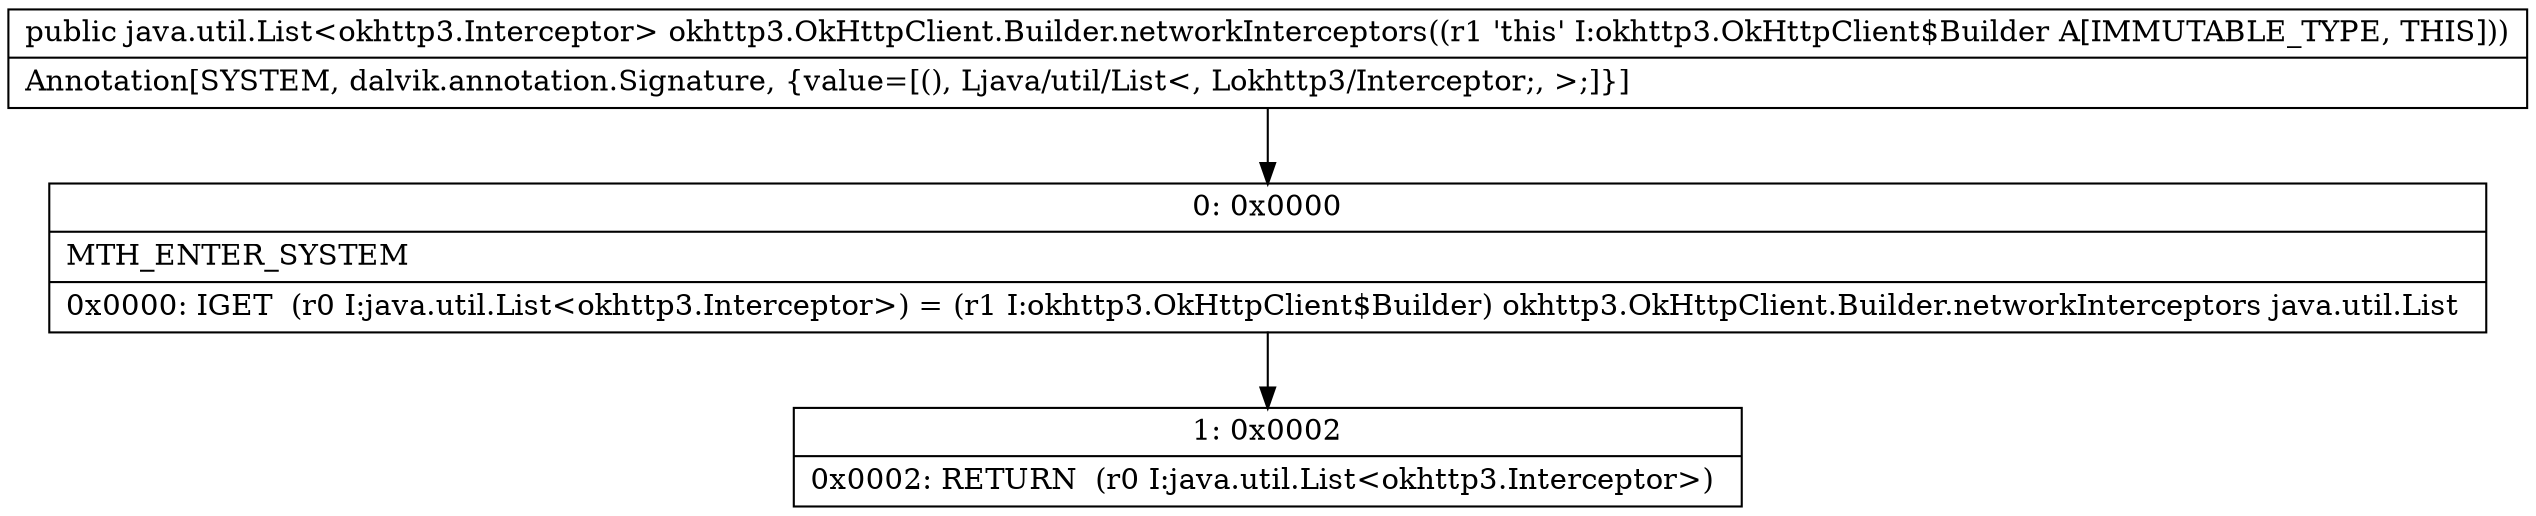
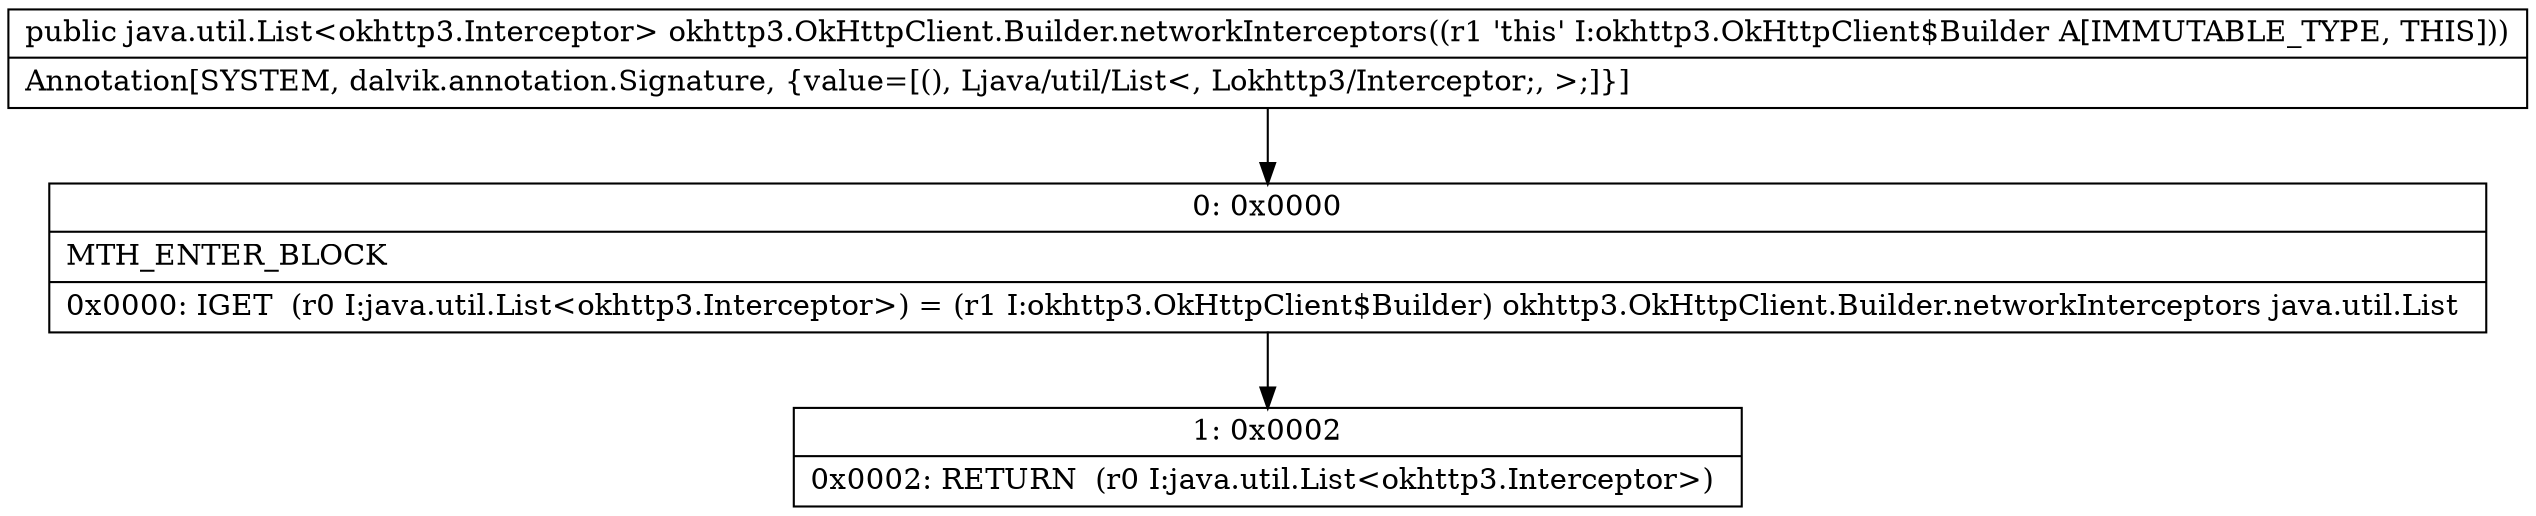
(238, 256) -> (228, 256)
